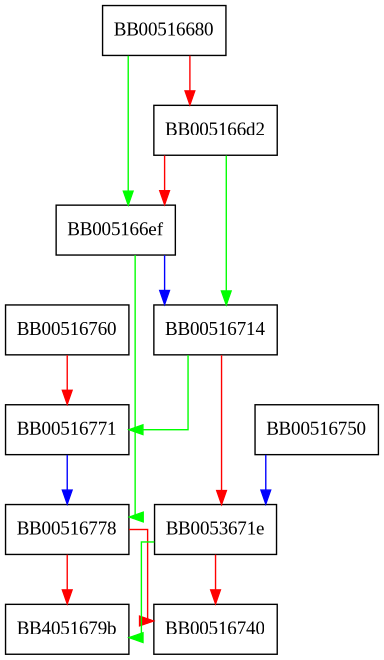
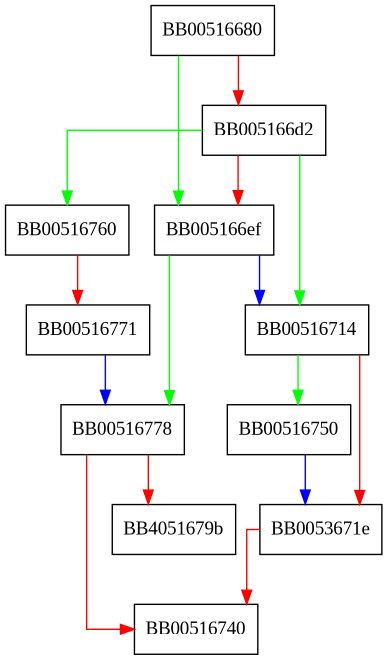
none -> (104, 130)
(188, 415) -> (298, 373)
(141, 584) -> none
